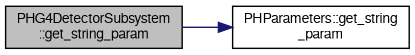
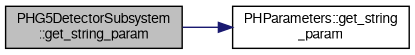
(94, 27) -> (94, 27)
